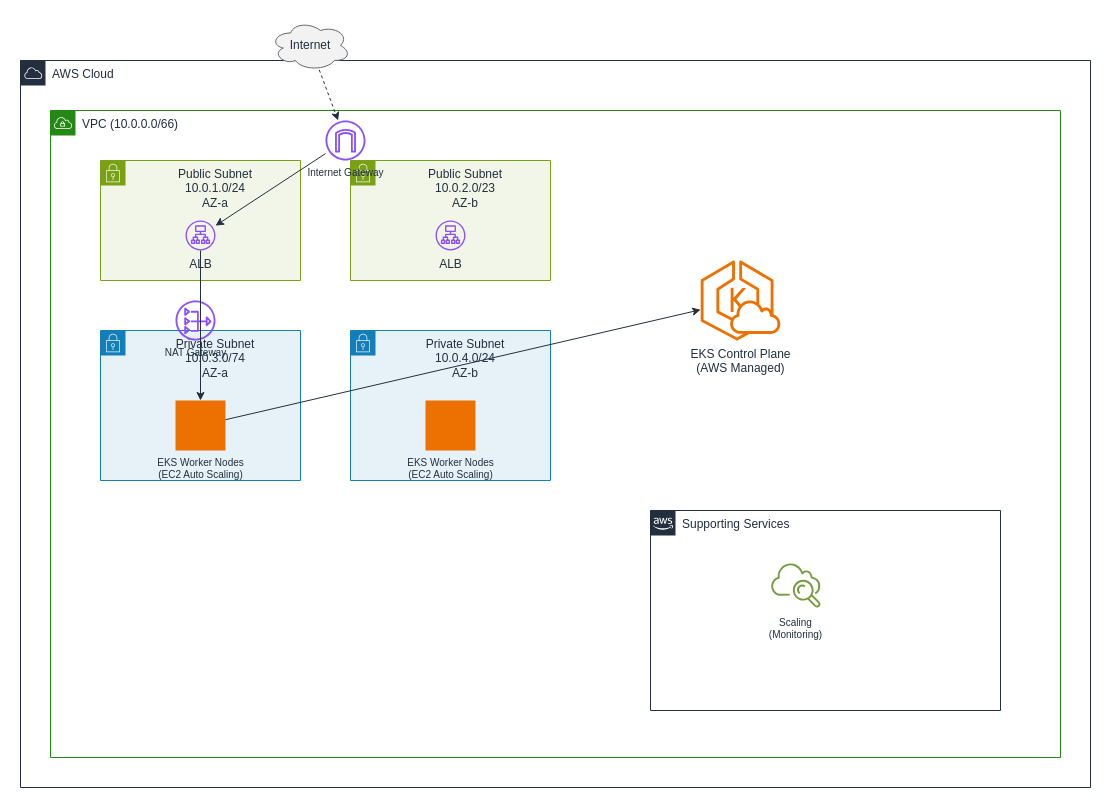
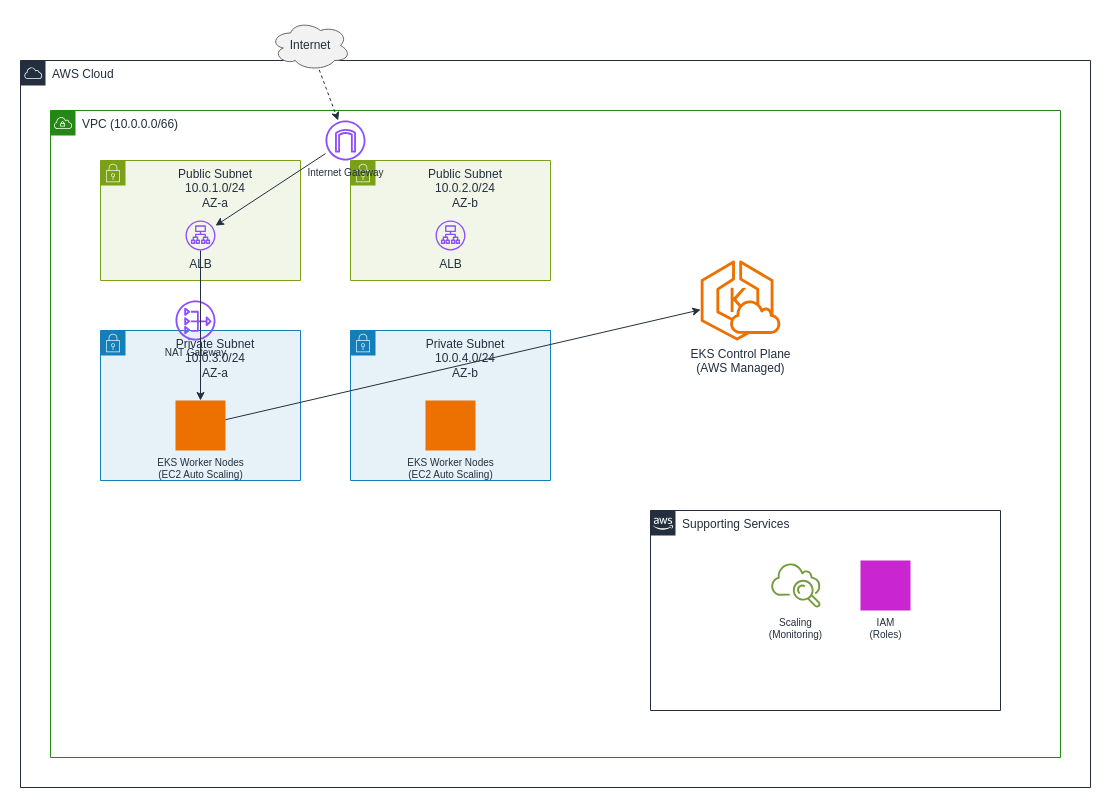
(466, 189) -> (466, 189)
(216, 359) -> (216, 359)
none -> (886, 586)
